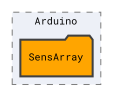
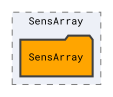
(57, 22) -> (57, 22)
